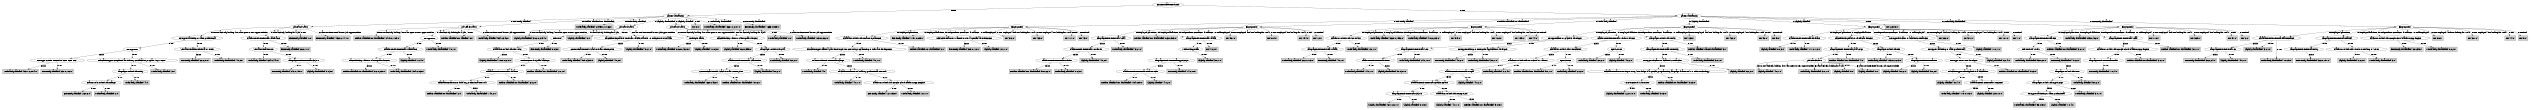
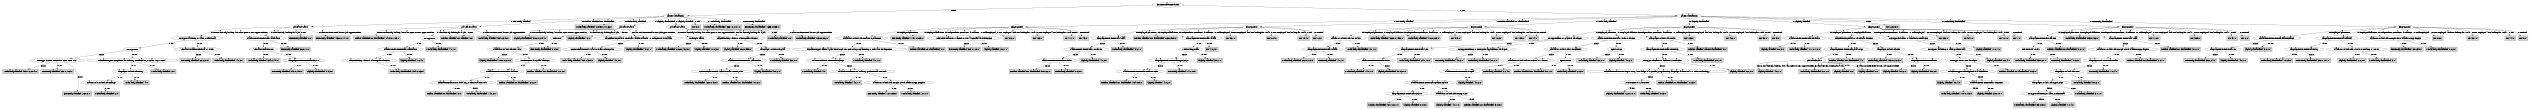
(2276, 49) -> (2291, 55)
none -> (1182, 55)
(2066, 65) -> (2086, 66)
(364, 72) -> none
(1445, 77) -> none
(90, 88) -> (77, 74)
